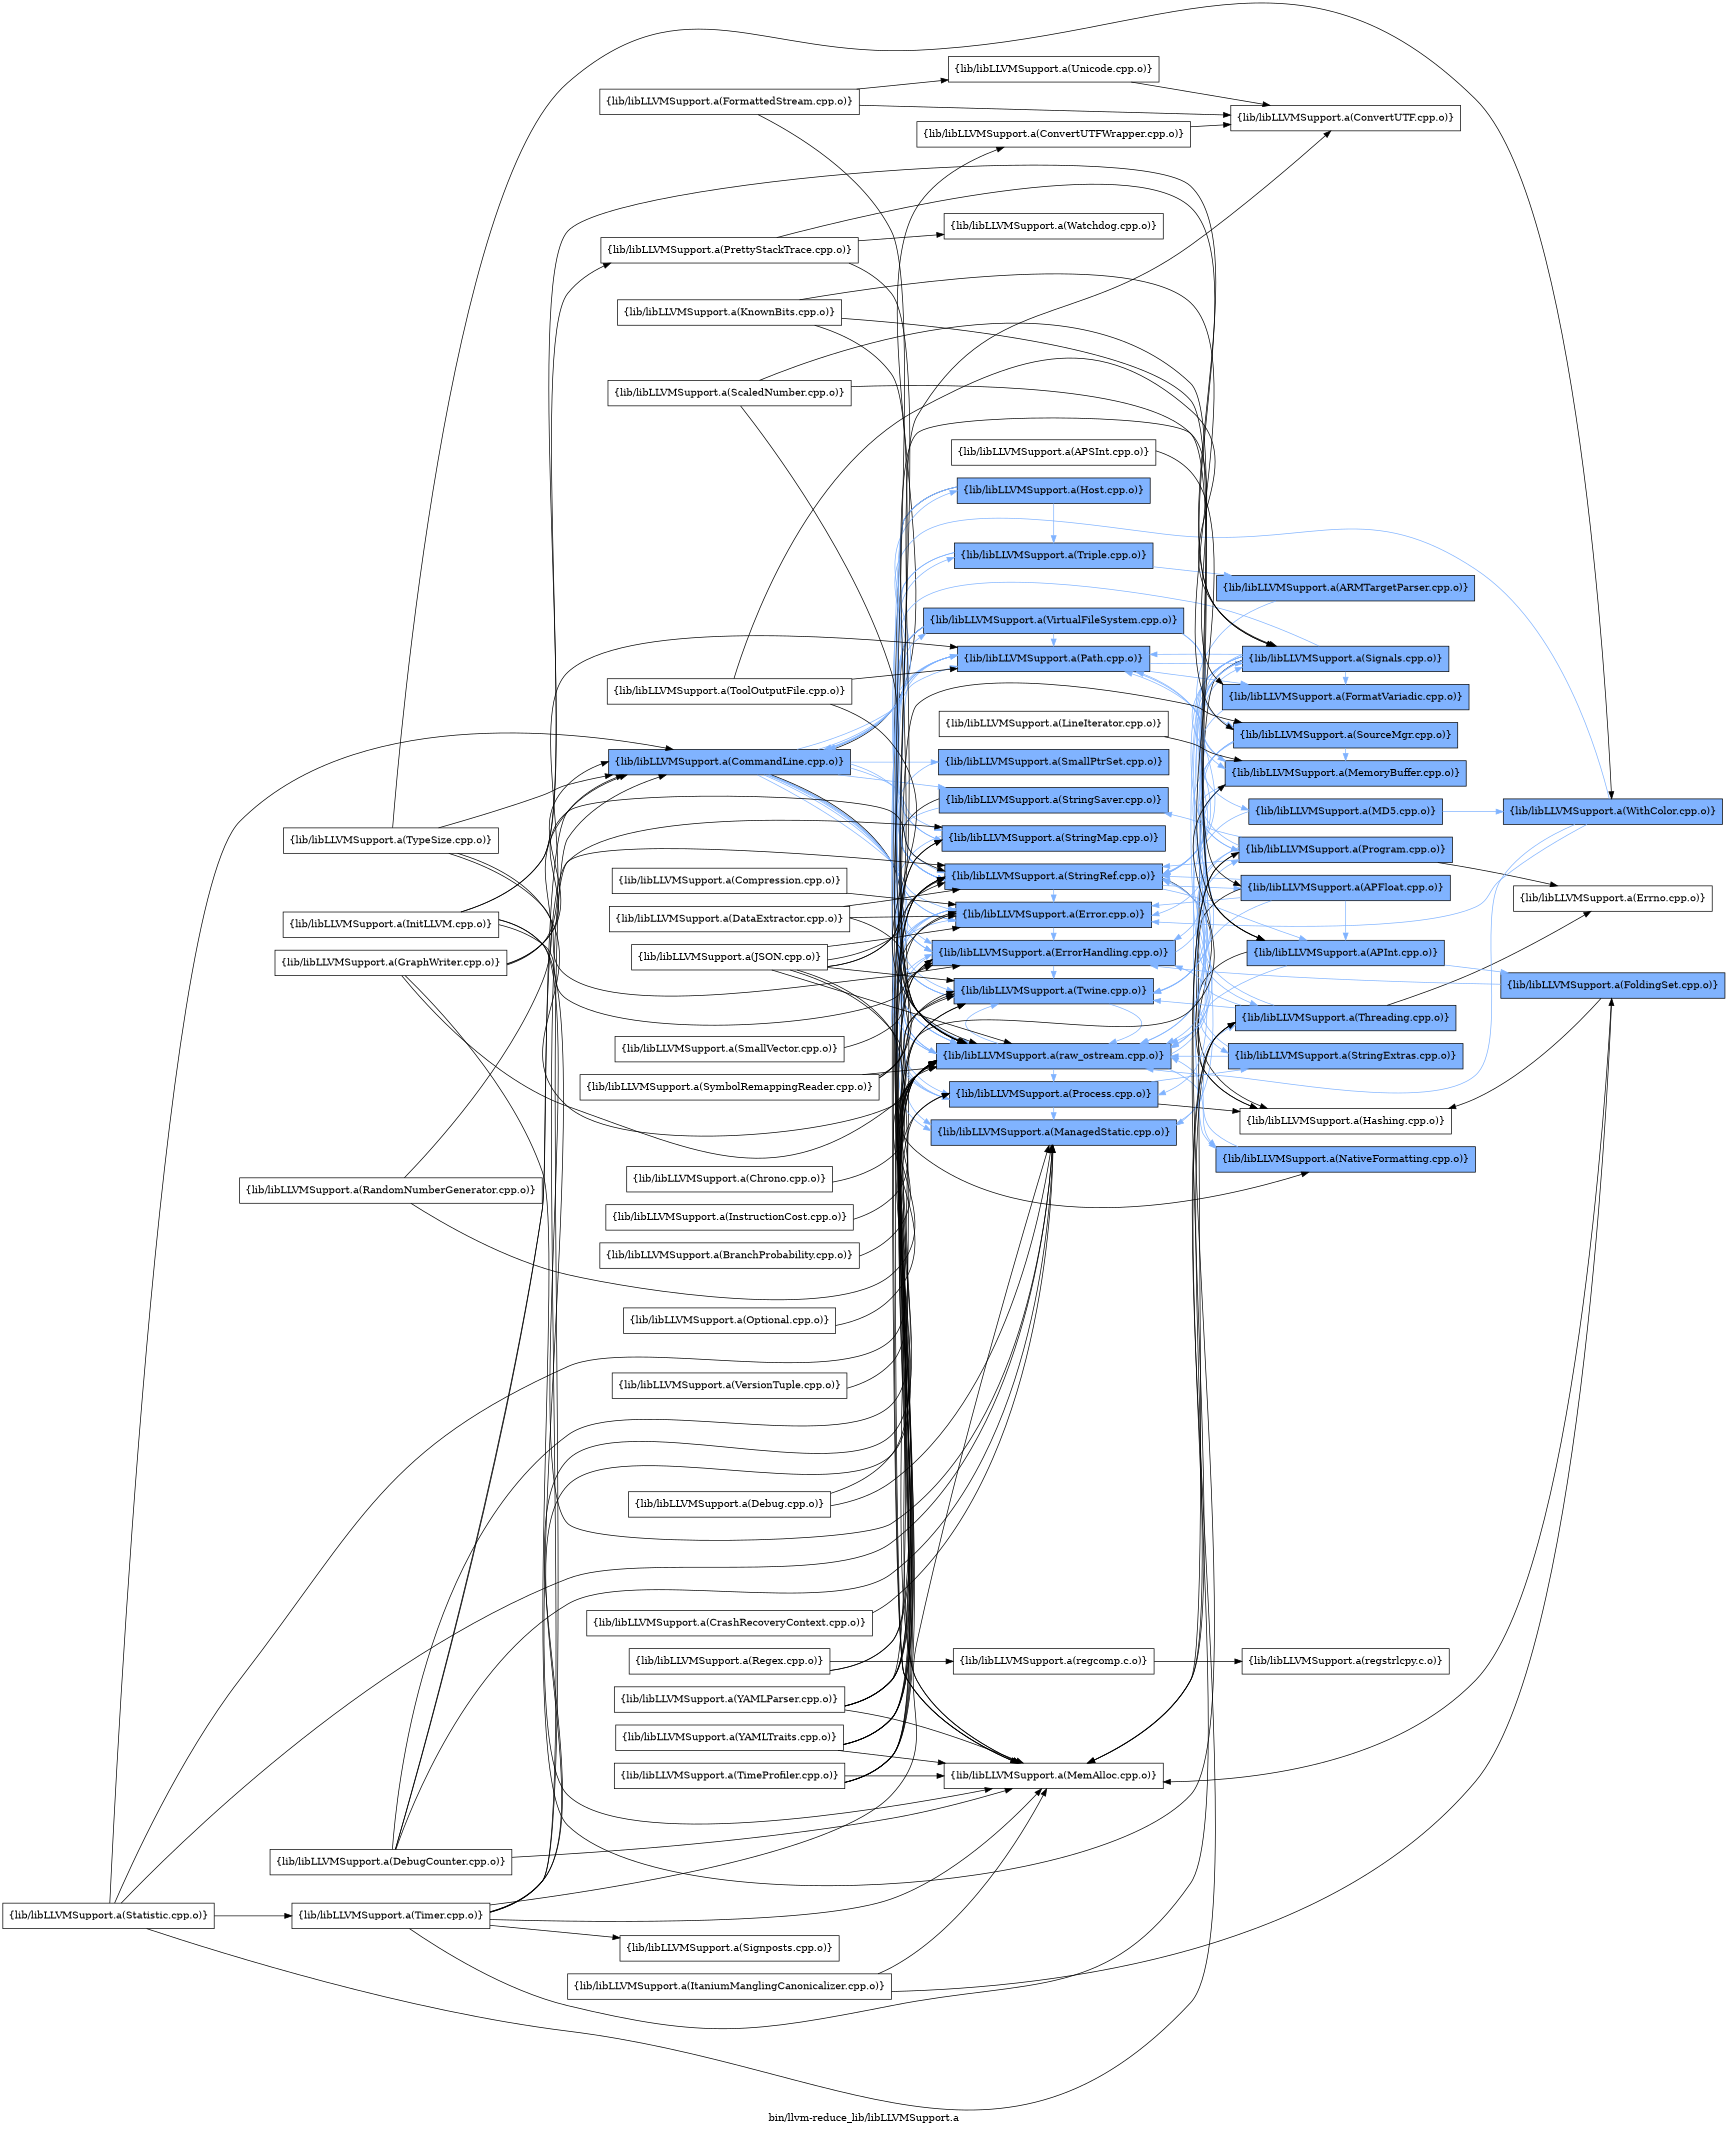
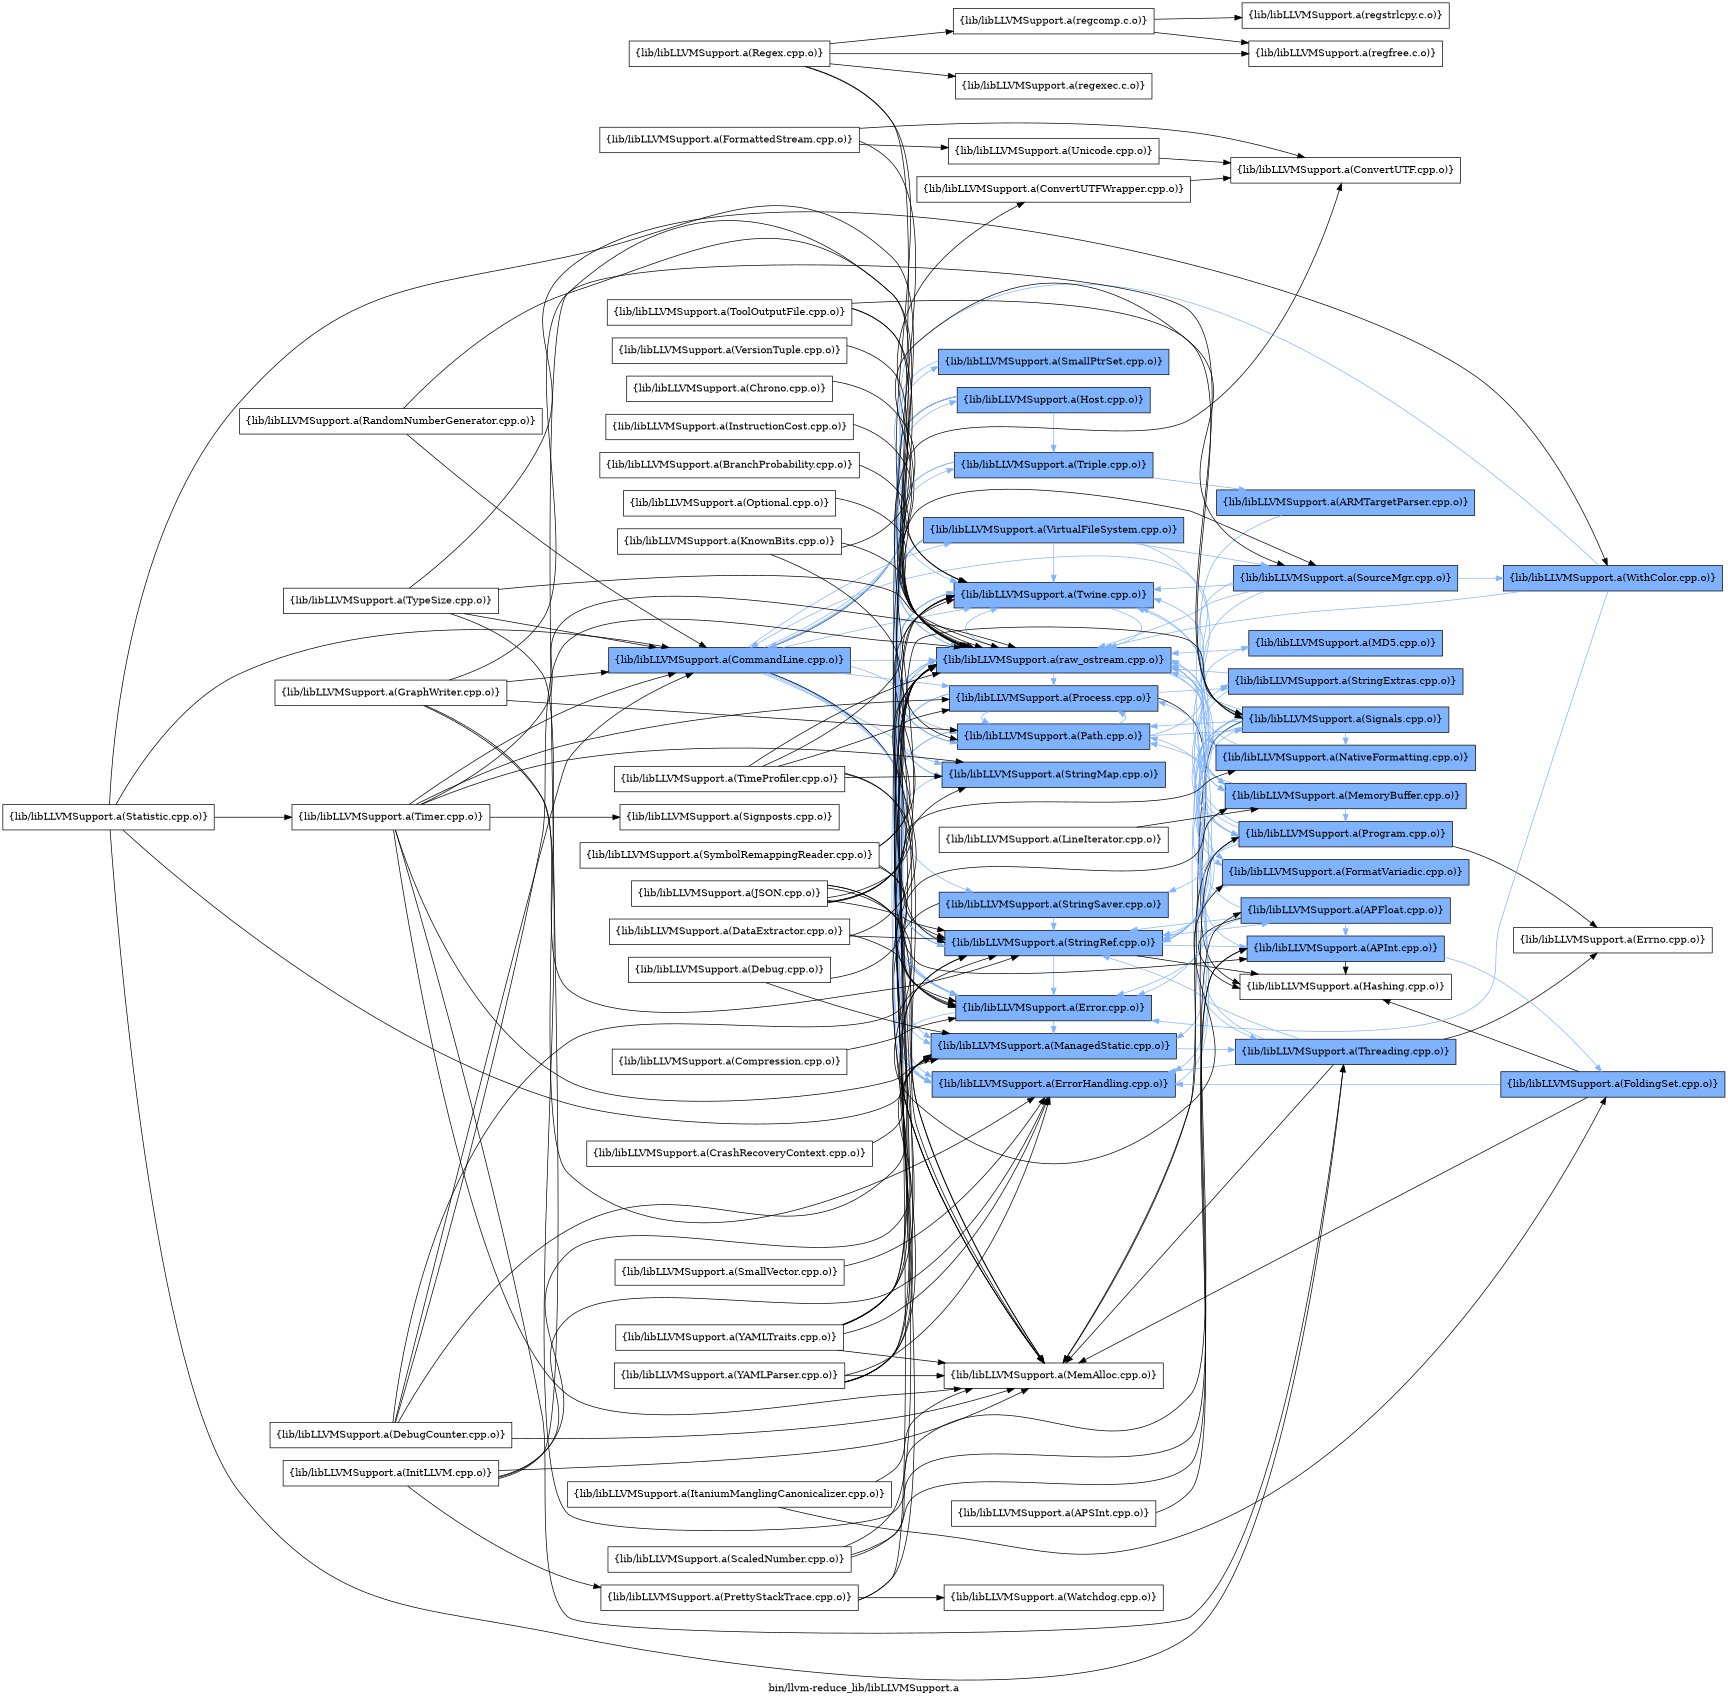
none -> (1346, 54)
none -> (1054, 86)
none -> (1054, 562)
(1193, 677) -> (1206, 756)
(1469, 812) -> (1477, 578)
